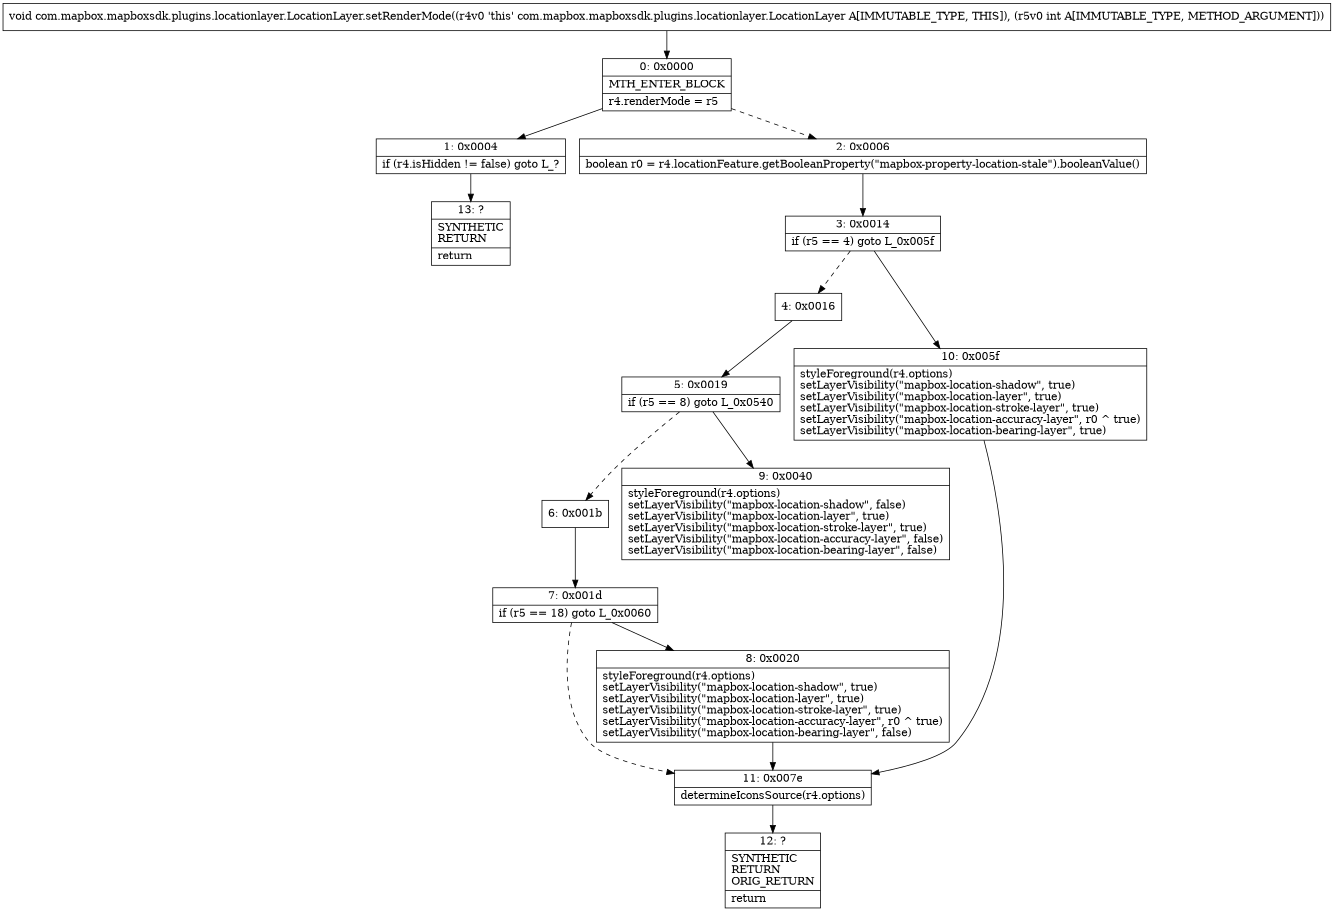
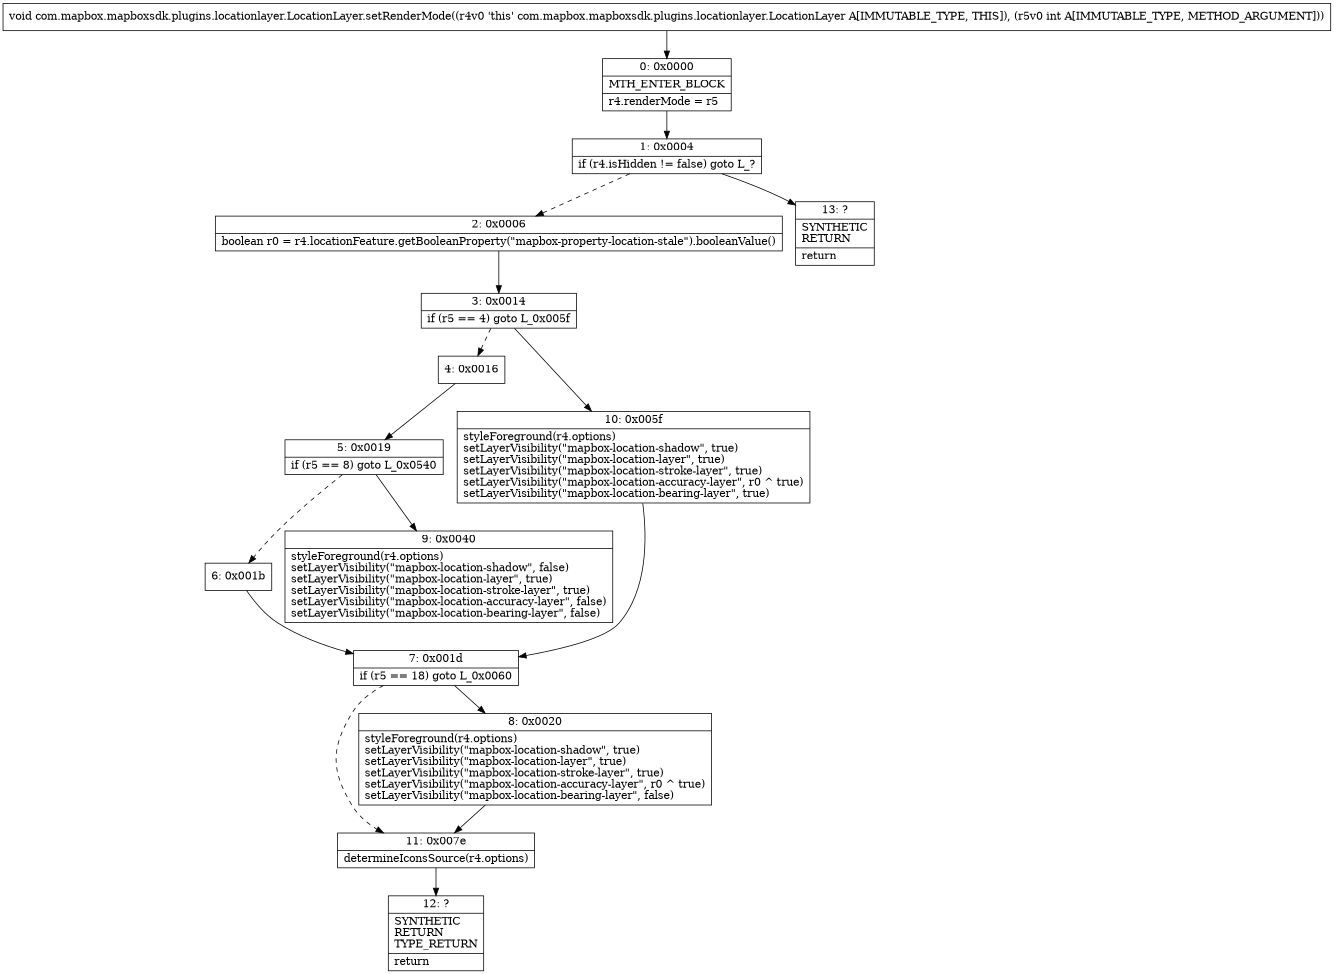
(770, 122) -> (586, 193)
(999, 637) -> (627, 612)
(773, 881) -> (436, 944)
